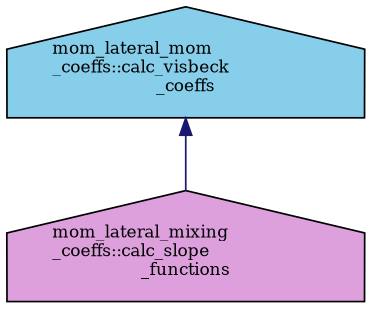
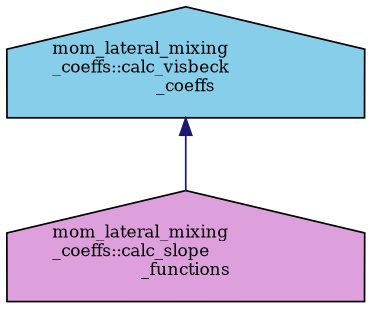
(186, 68) -> (186, 68)
